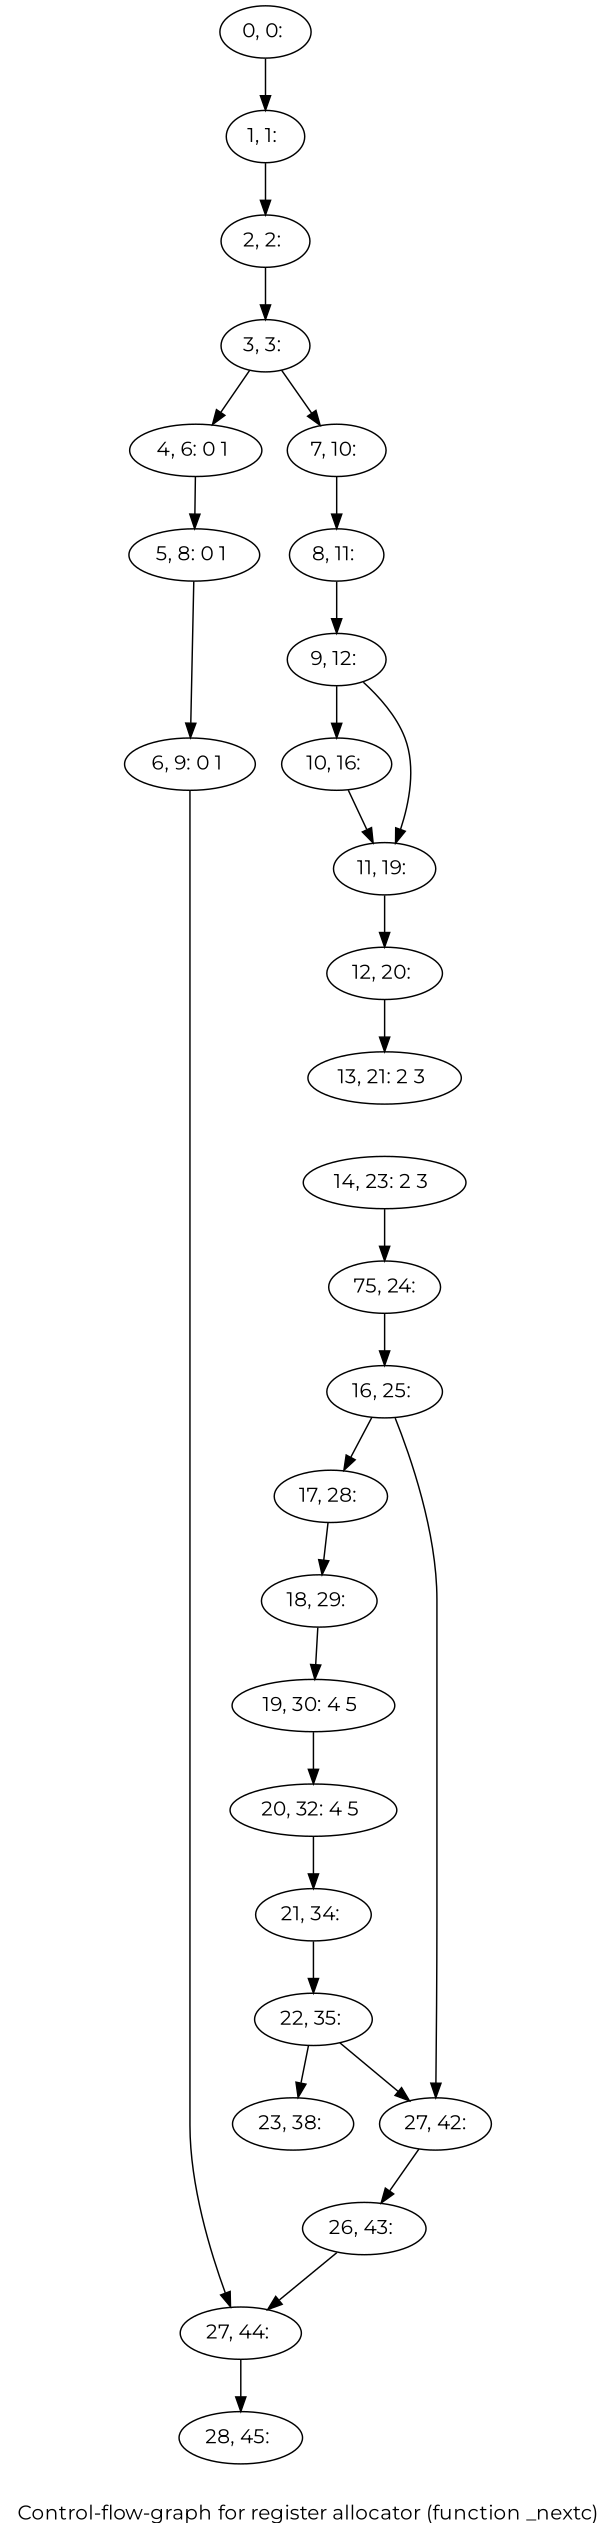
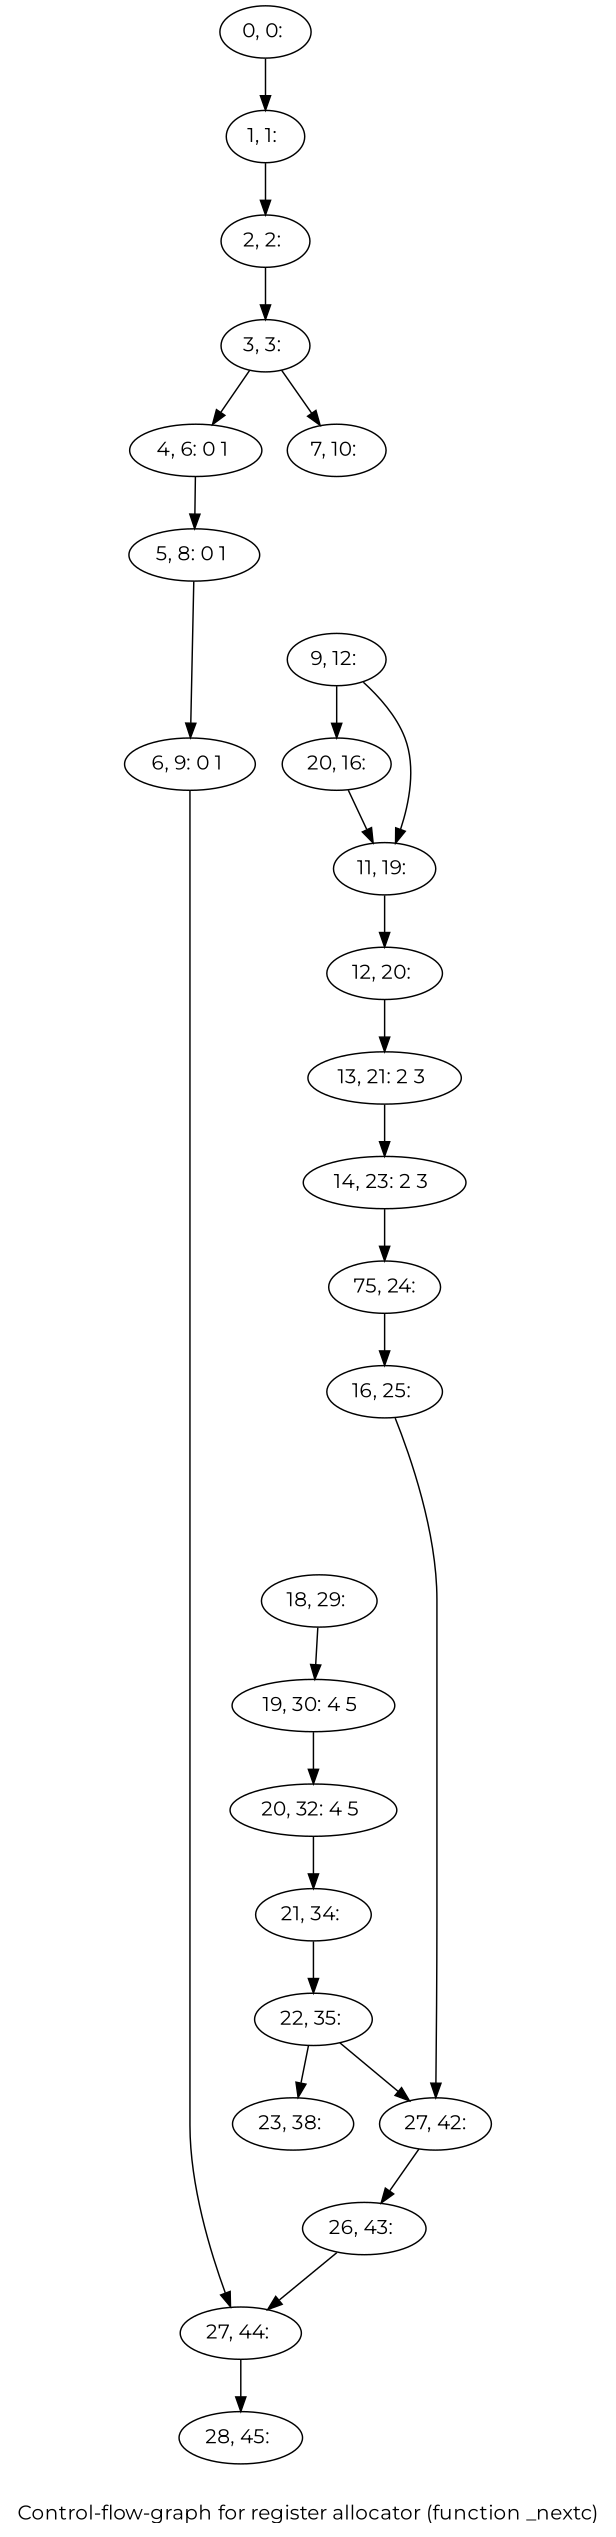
(337, 555) -> none
(337, 764) -> (337, 764)
none -> (385, 1123)
(331, 1496) -> none
